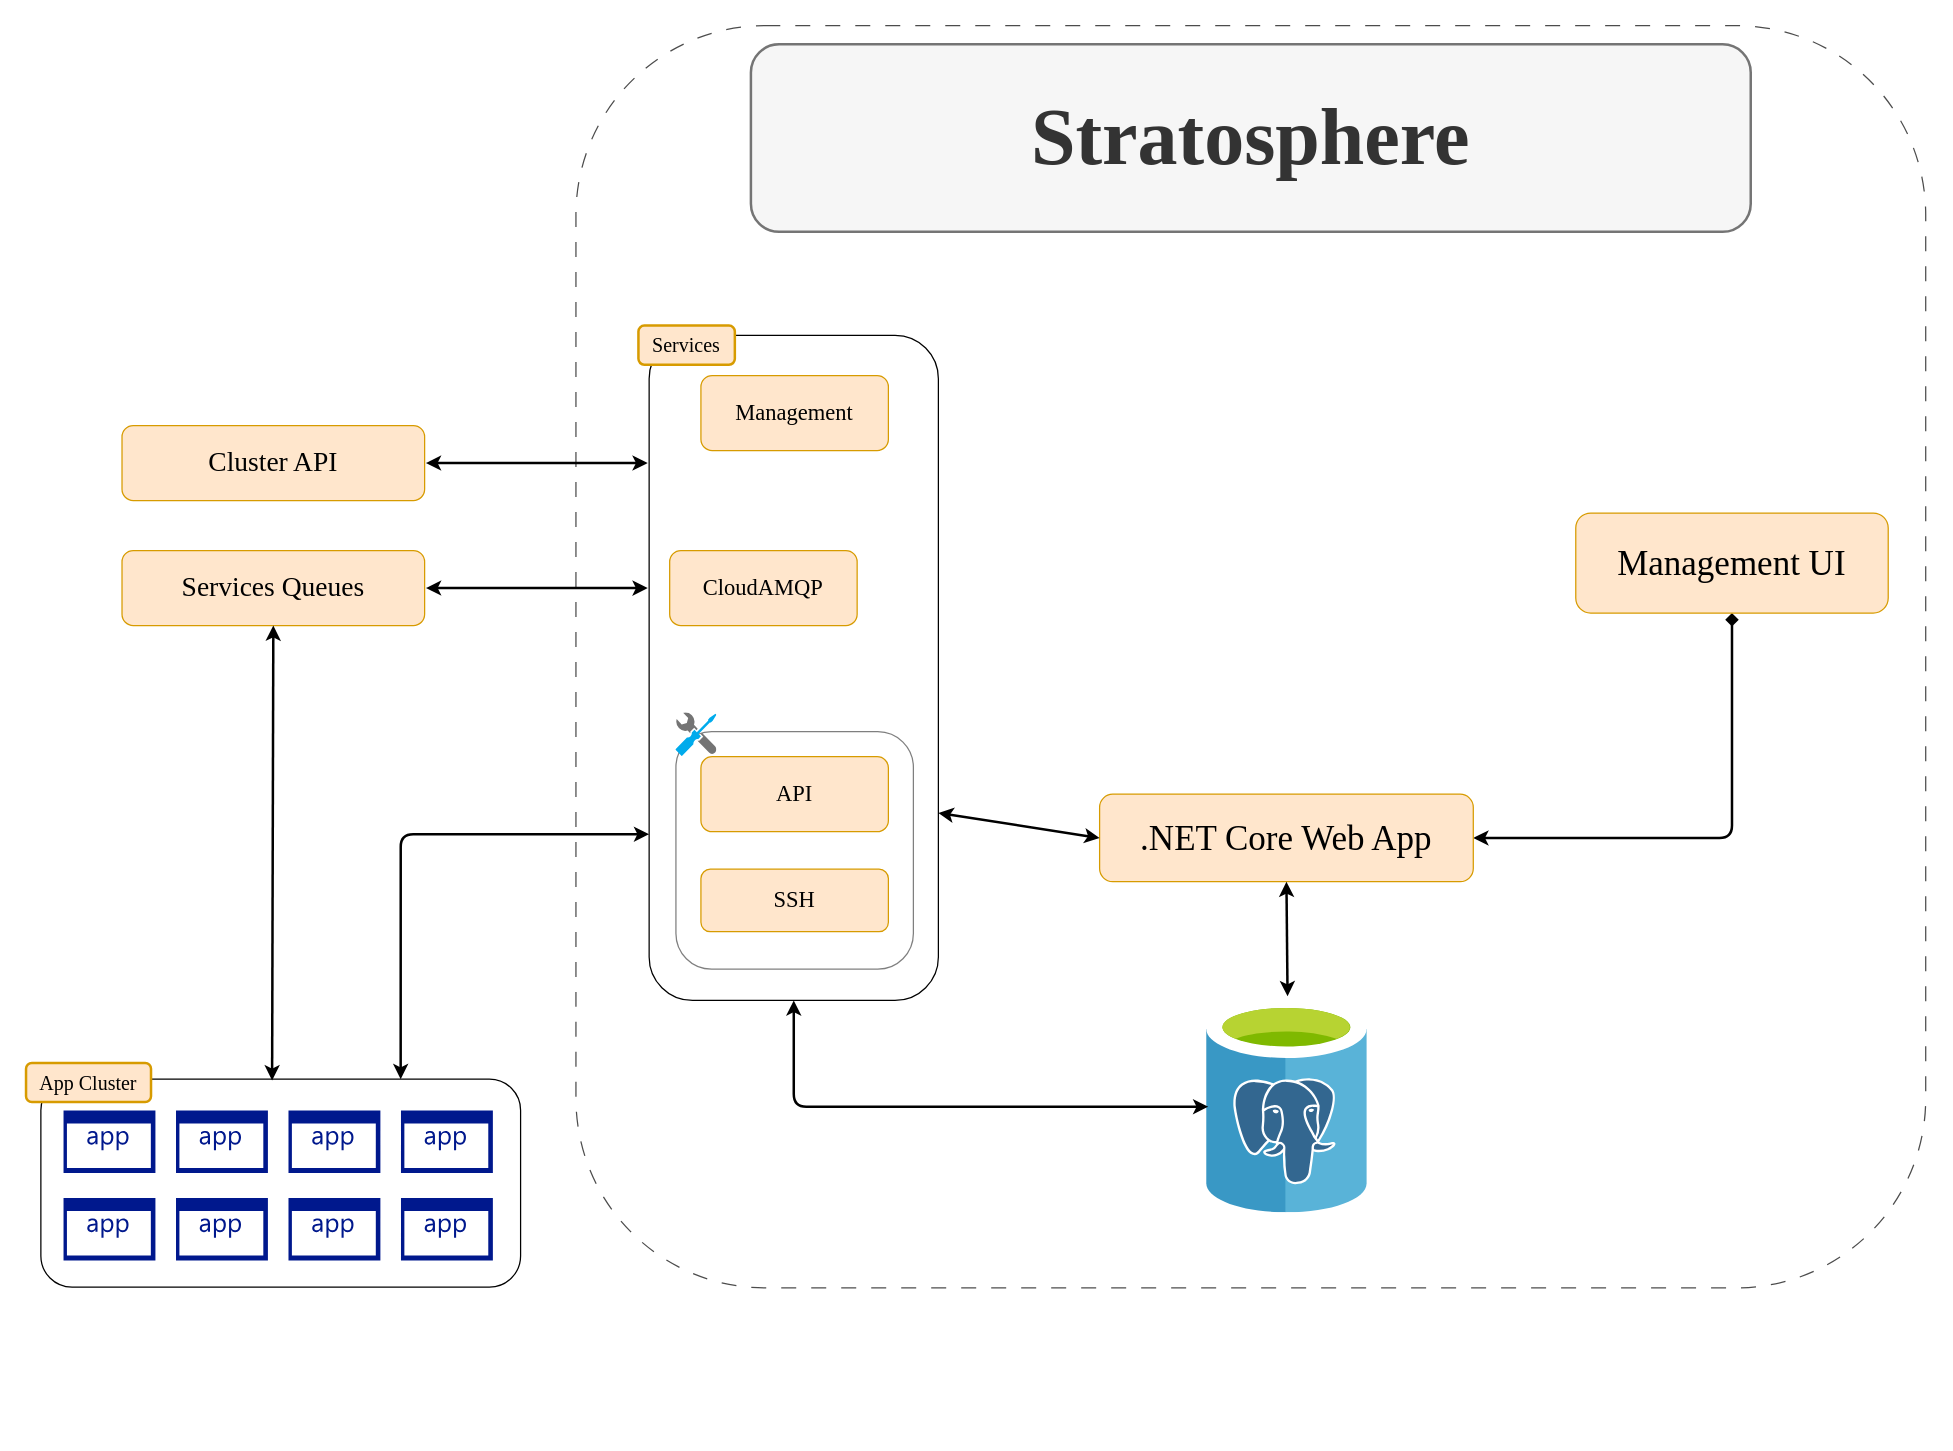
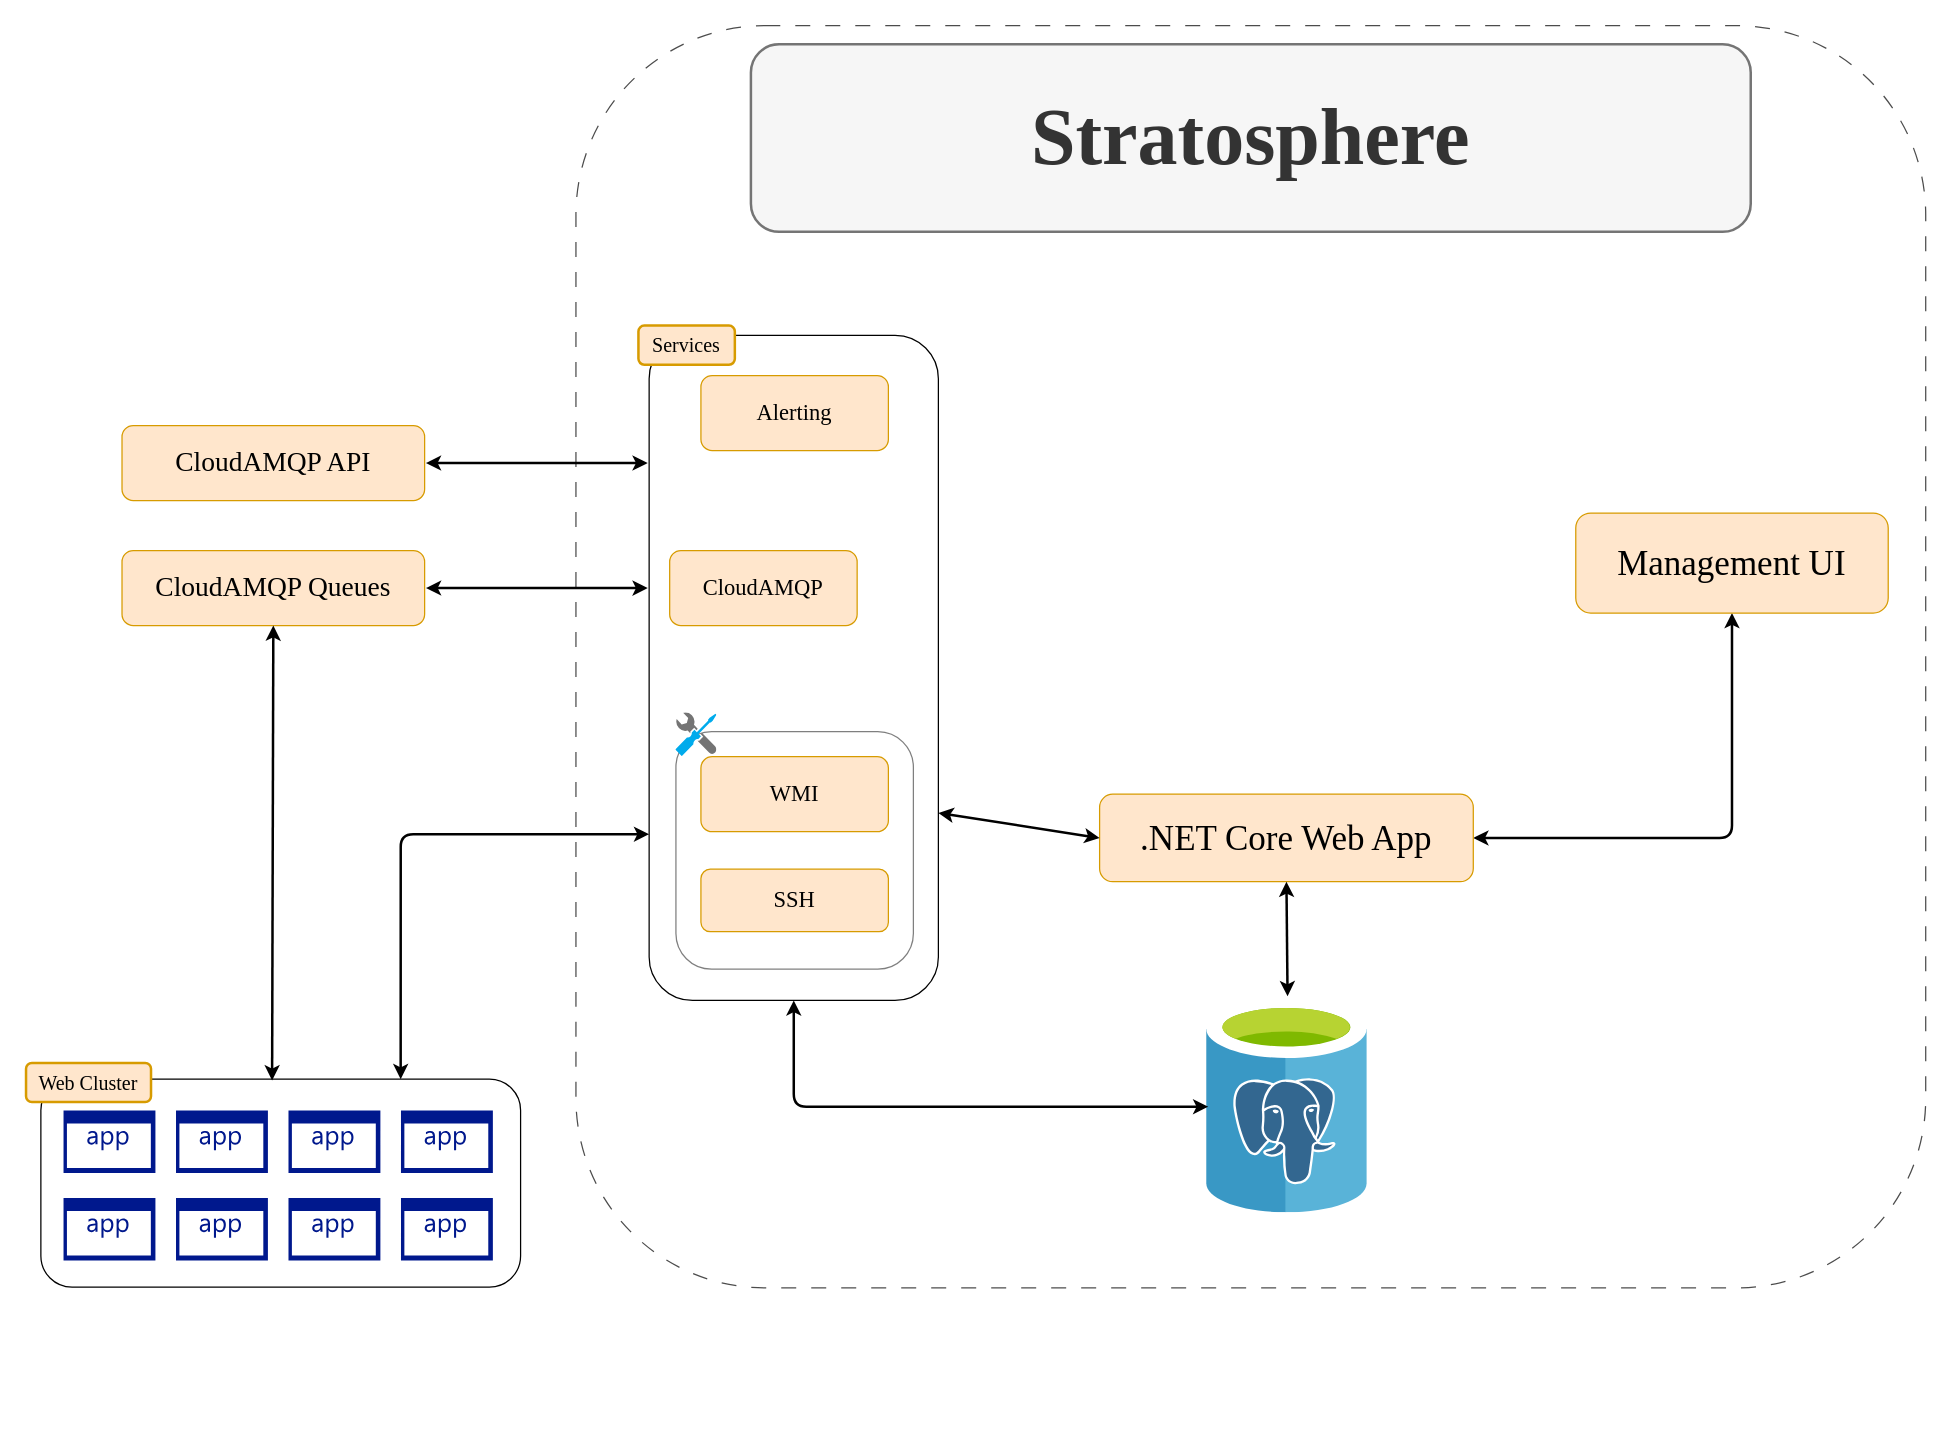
(794, 413) -> (794, 413)
(273, 463) -> (273, 463)
(273, 588) -> (273, 588)
(1732, 626) -> (1732, 625)
(794, 794) -> (794, 794)
(88, 1083) -> (88, 1083)
